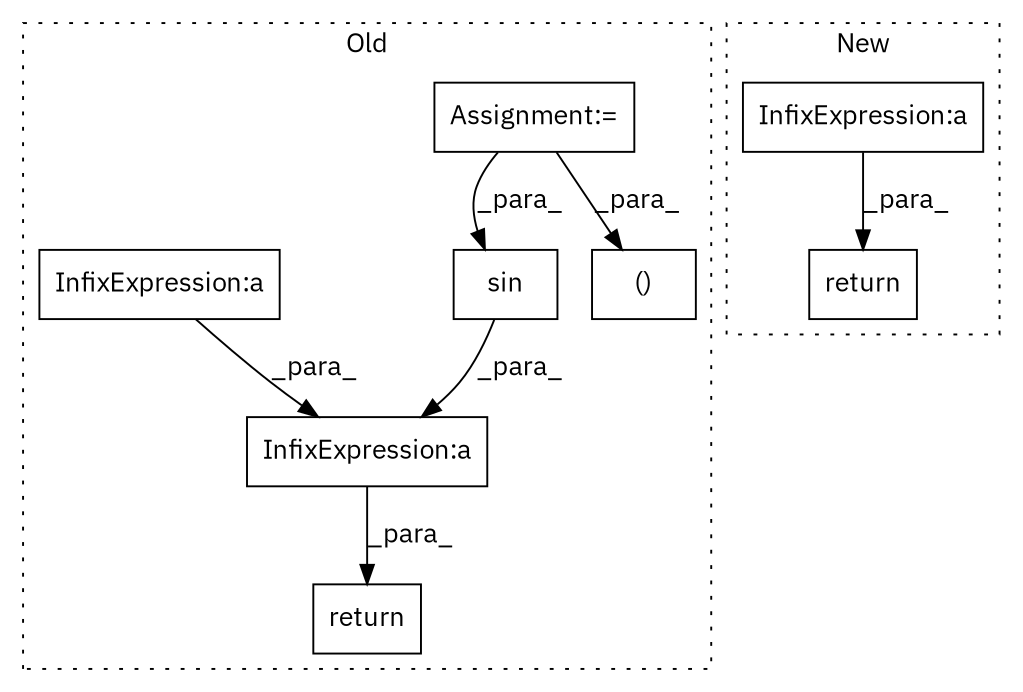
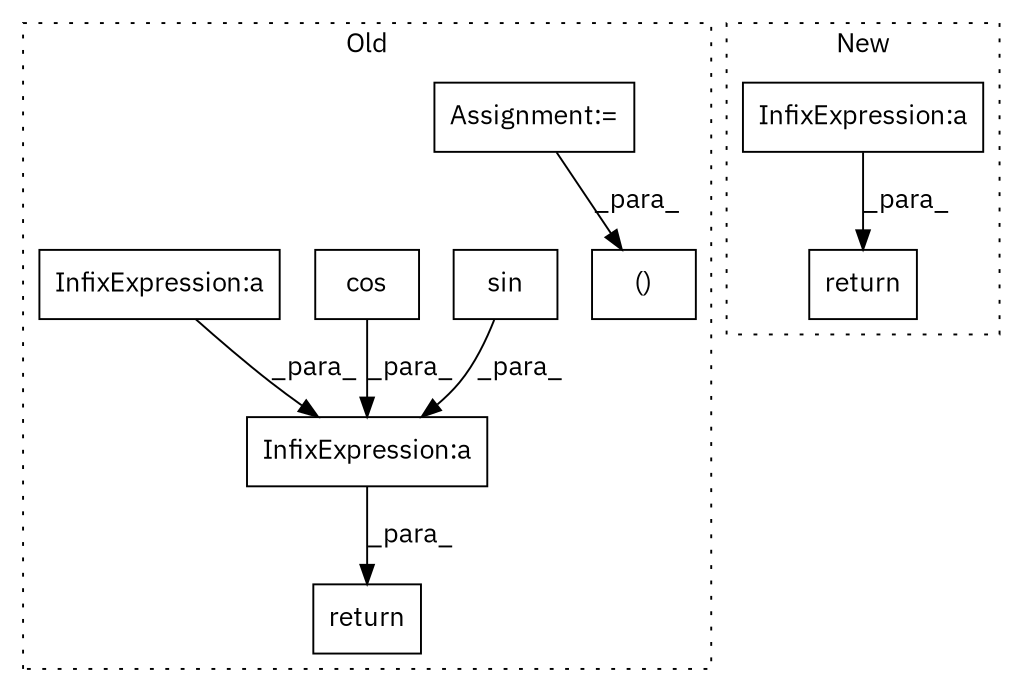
(476, 189) -> none
none -> (367, 284)
